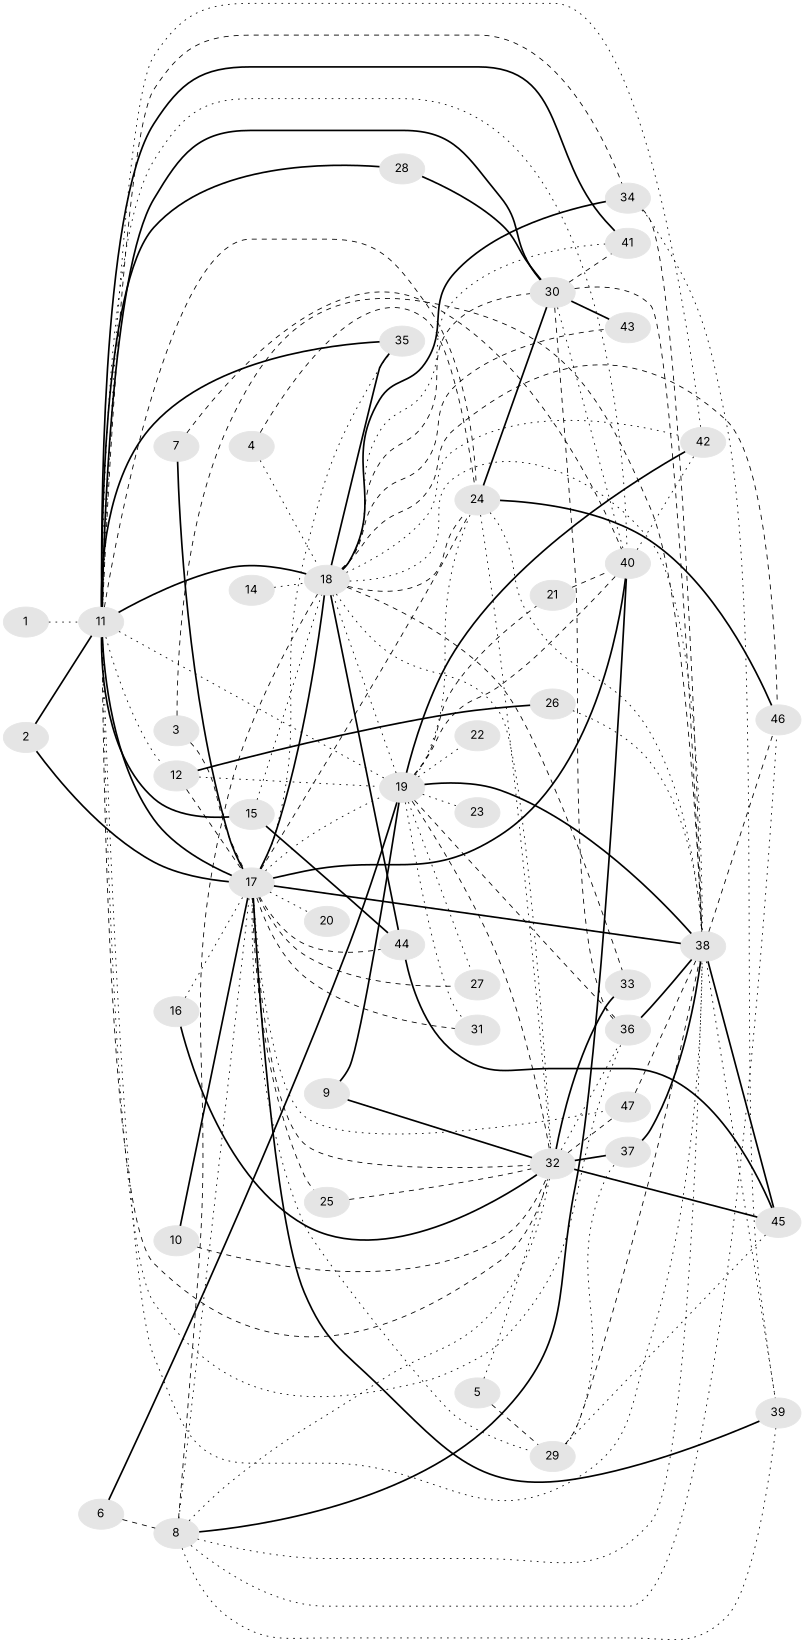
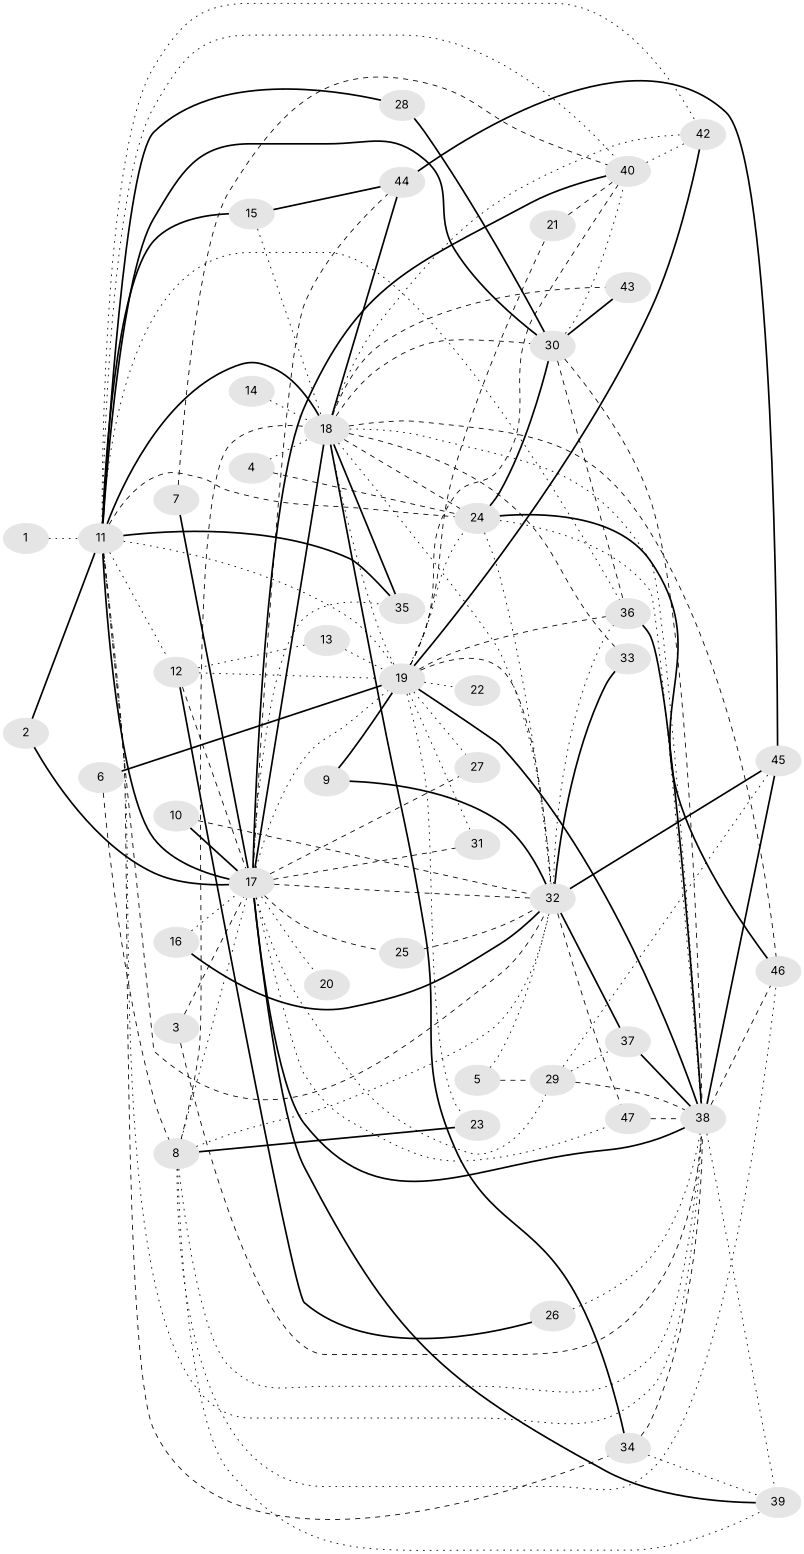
(628, 243) -> none
none -> (327, 640)
(362, 702) -> none
(565, 1257) -> (327, 1140)
